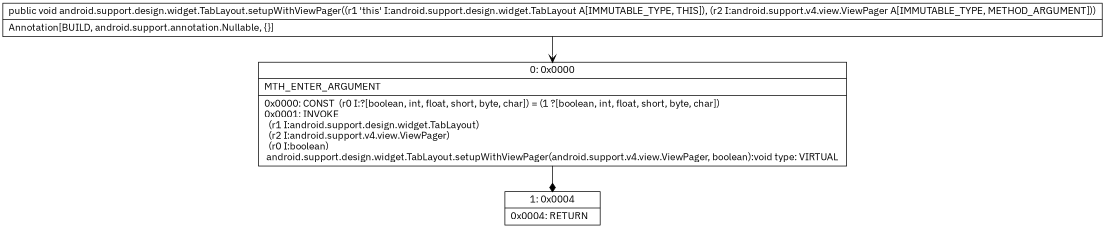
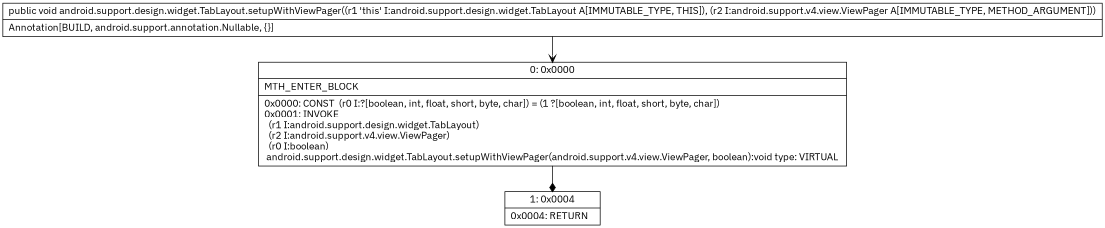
(323, 87) -> (311, 87)
